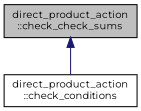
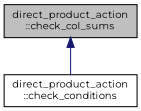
(71, 21) -> (71, 21)
